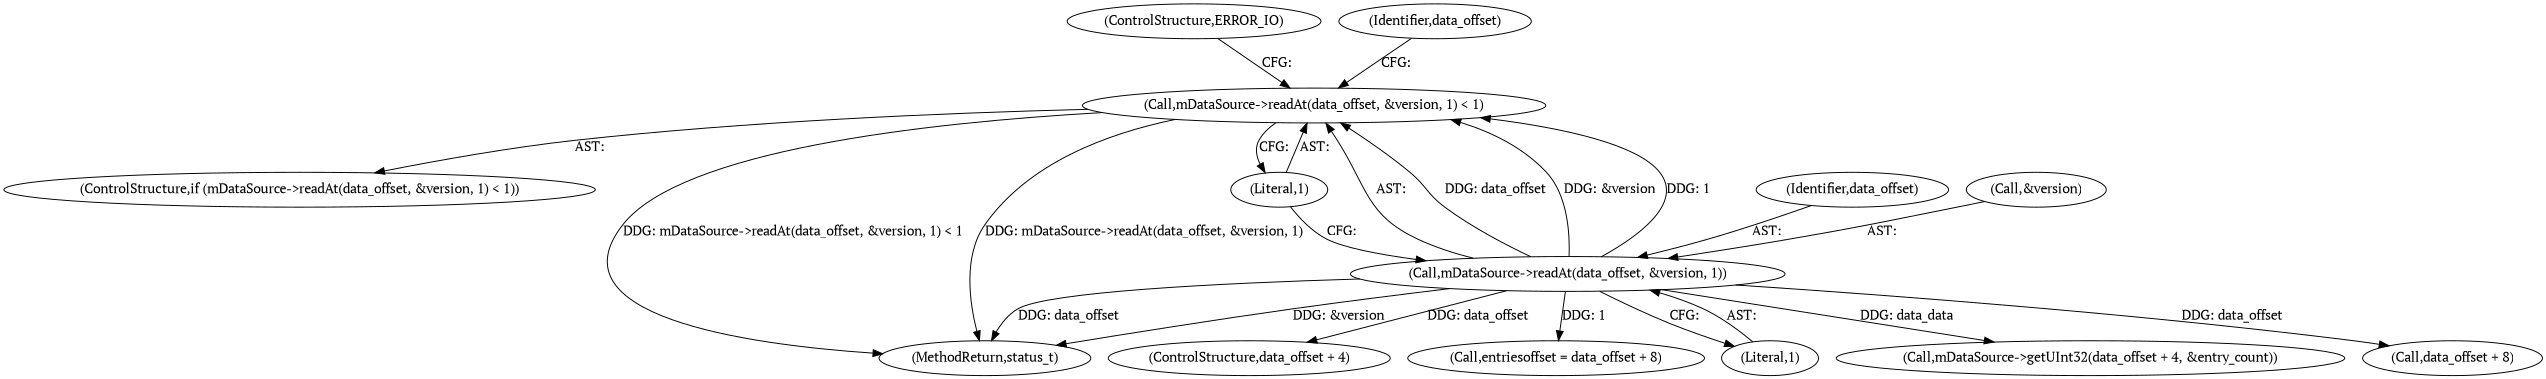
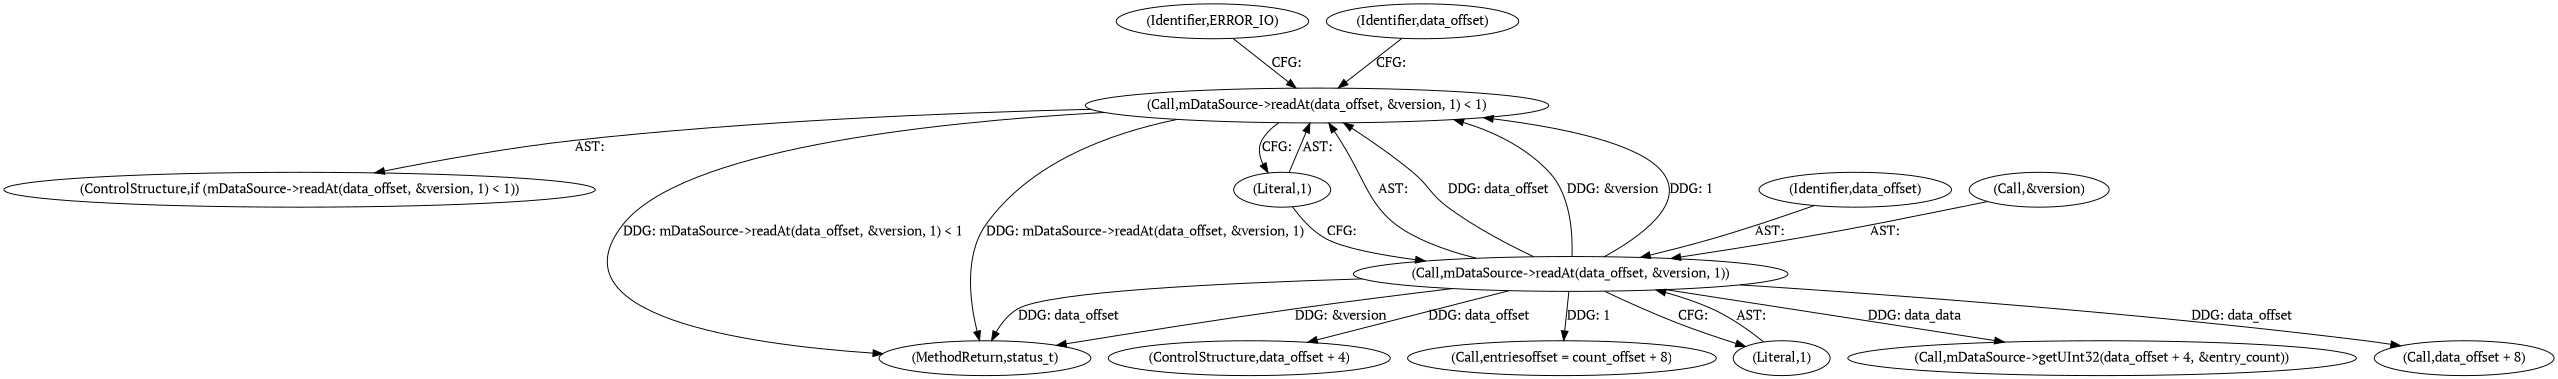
(1194, 21) -> (1212, 21)
(1556, 358) -> (1562, 358)
